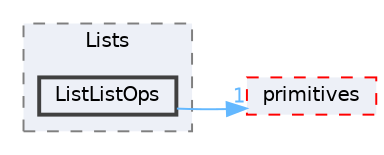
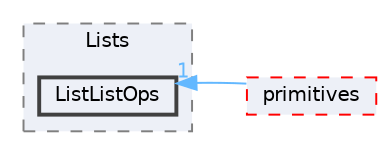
(204, 109) -> (222, 83)
